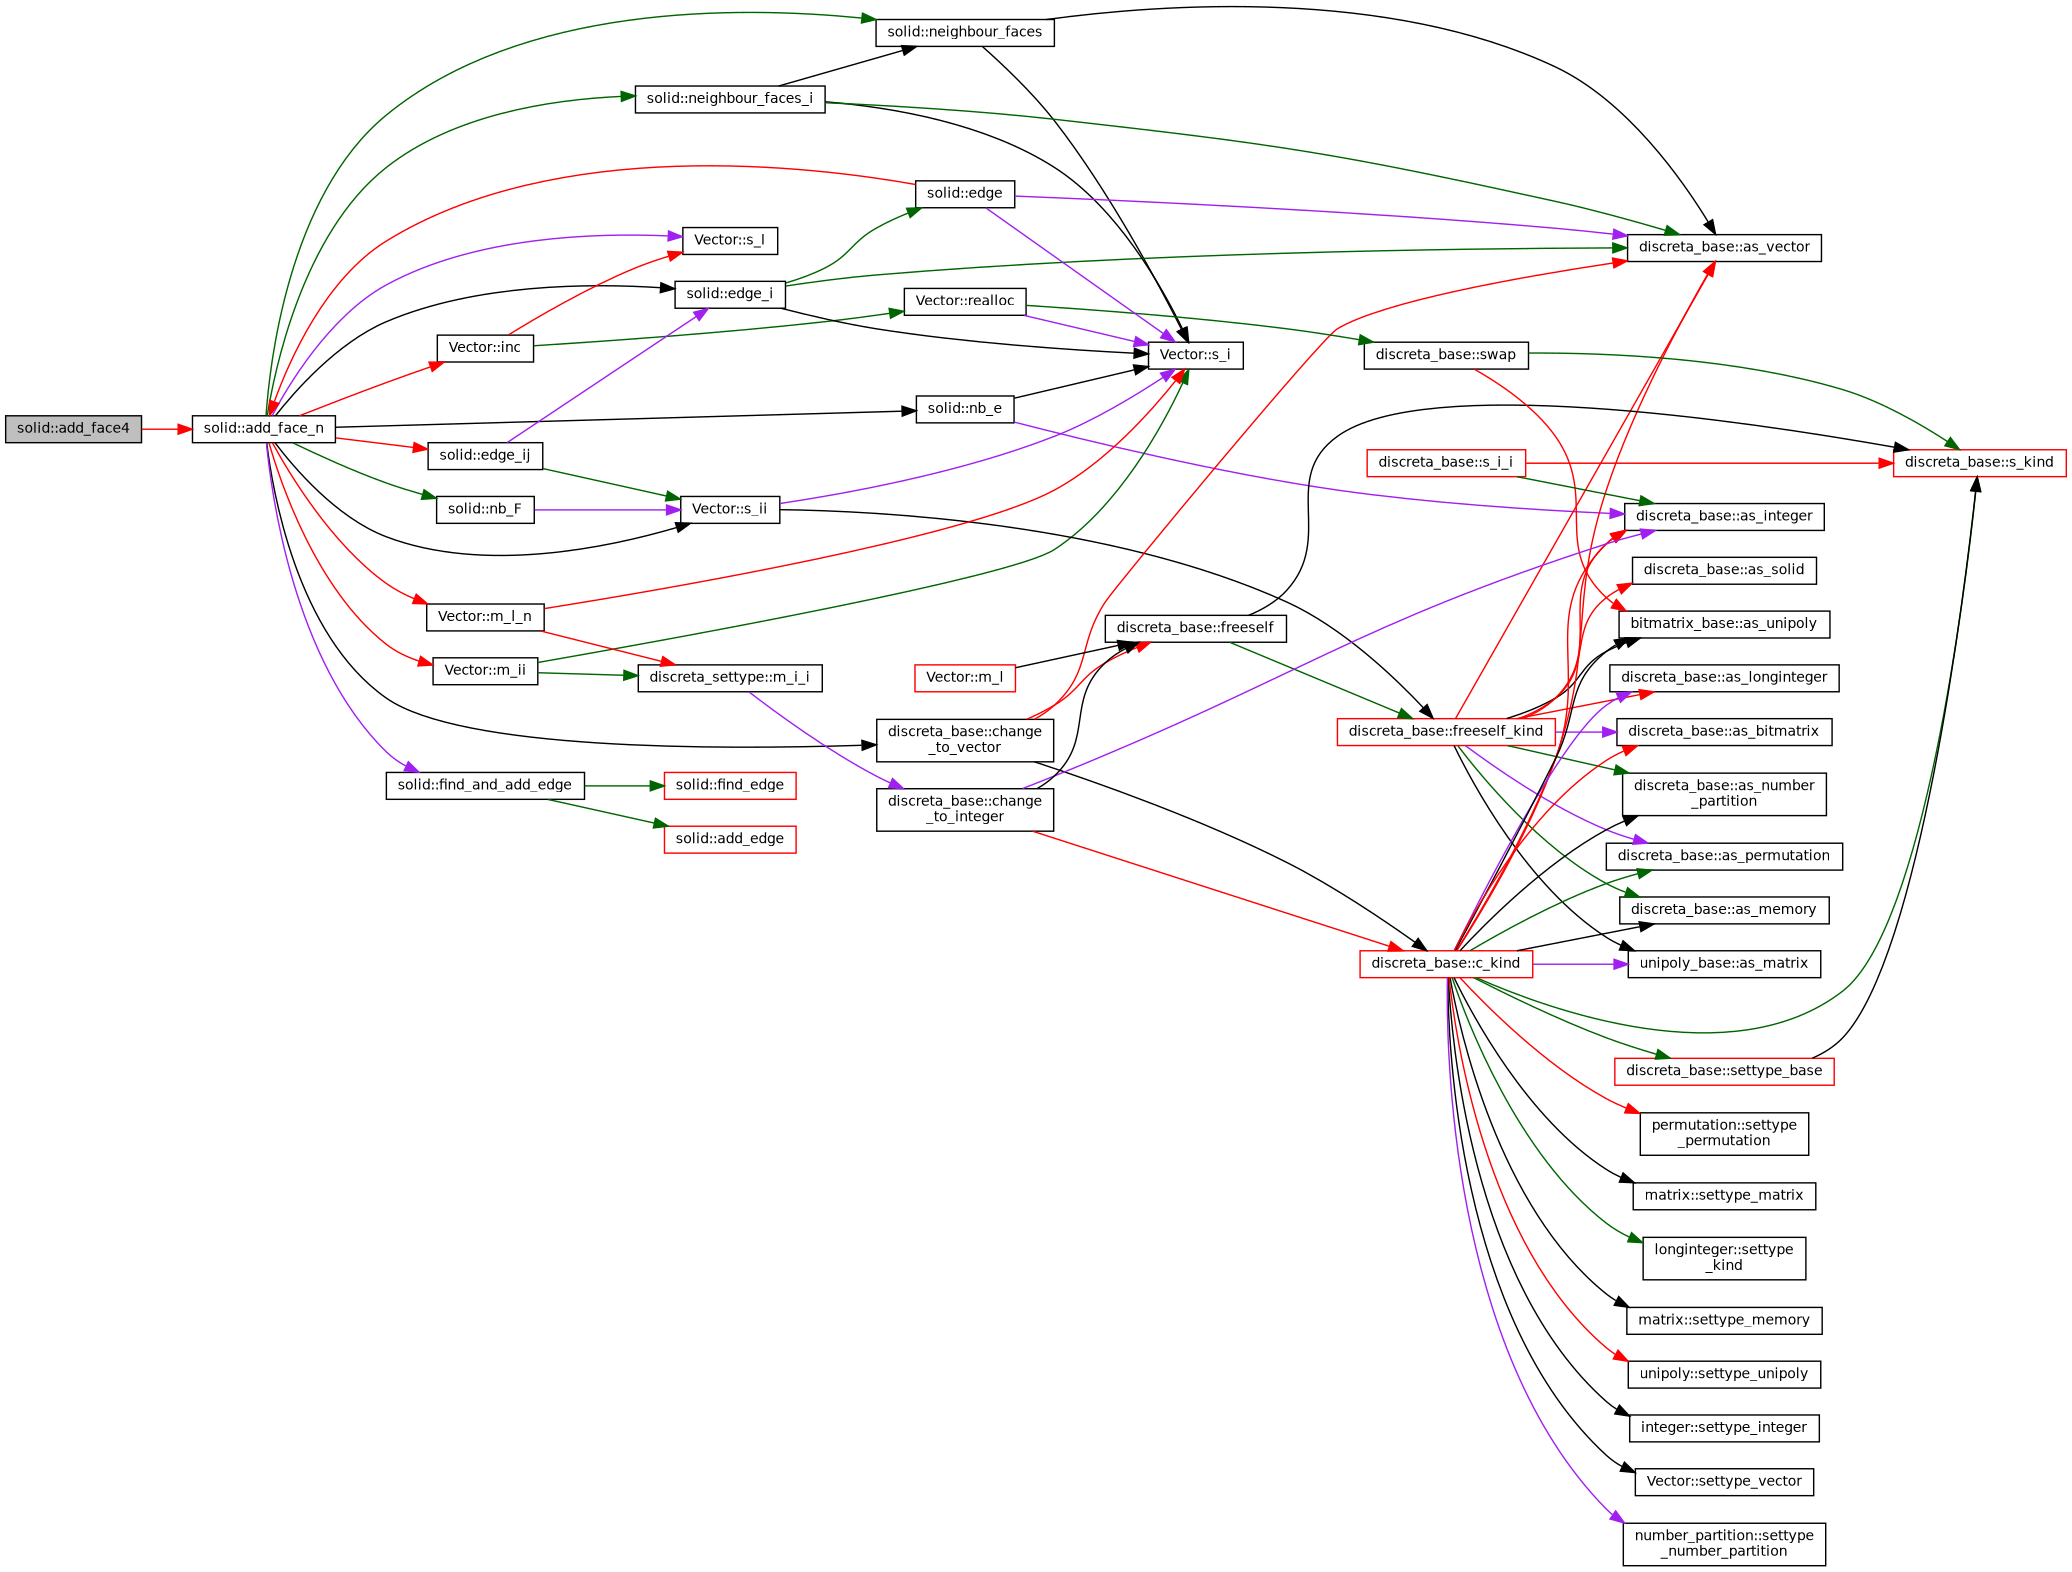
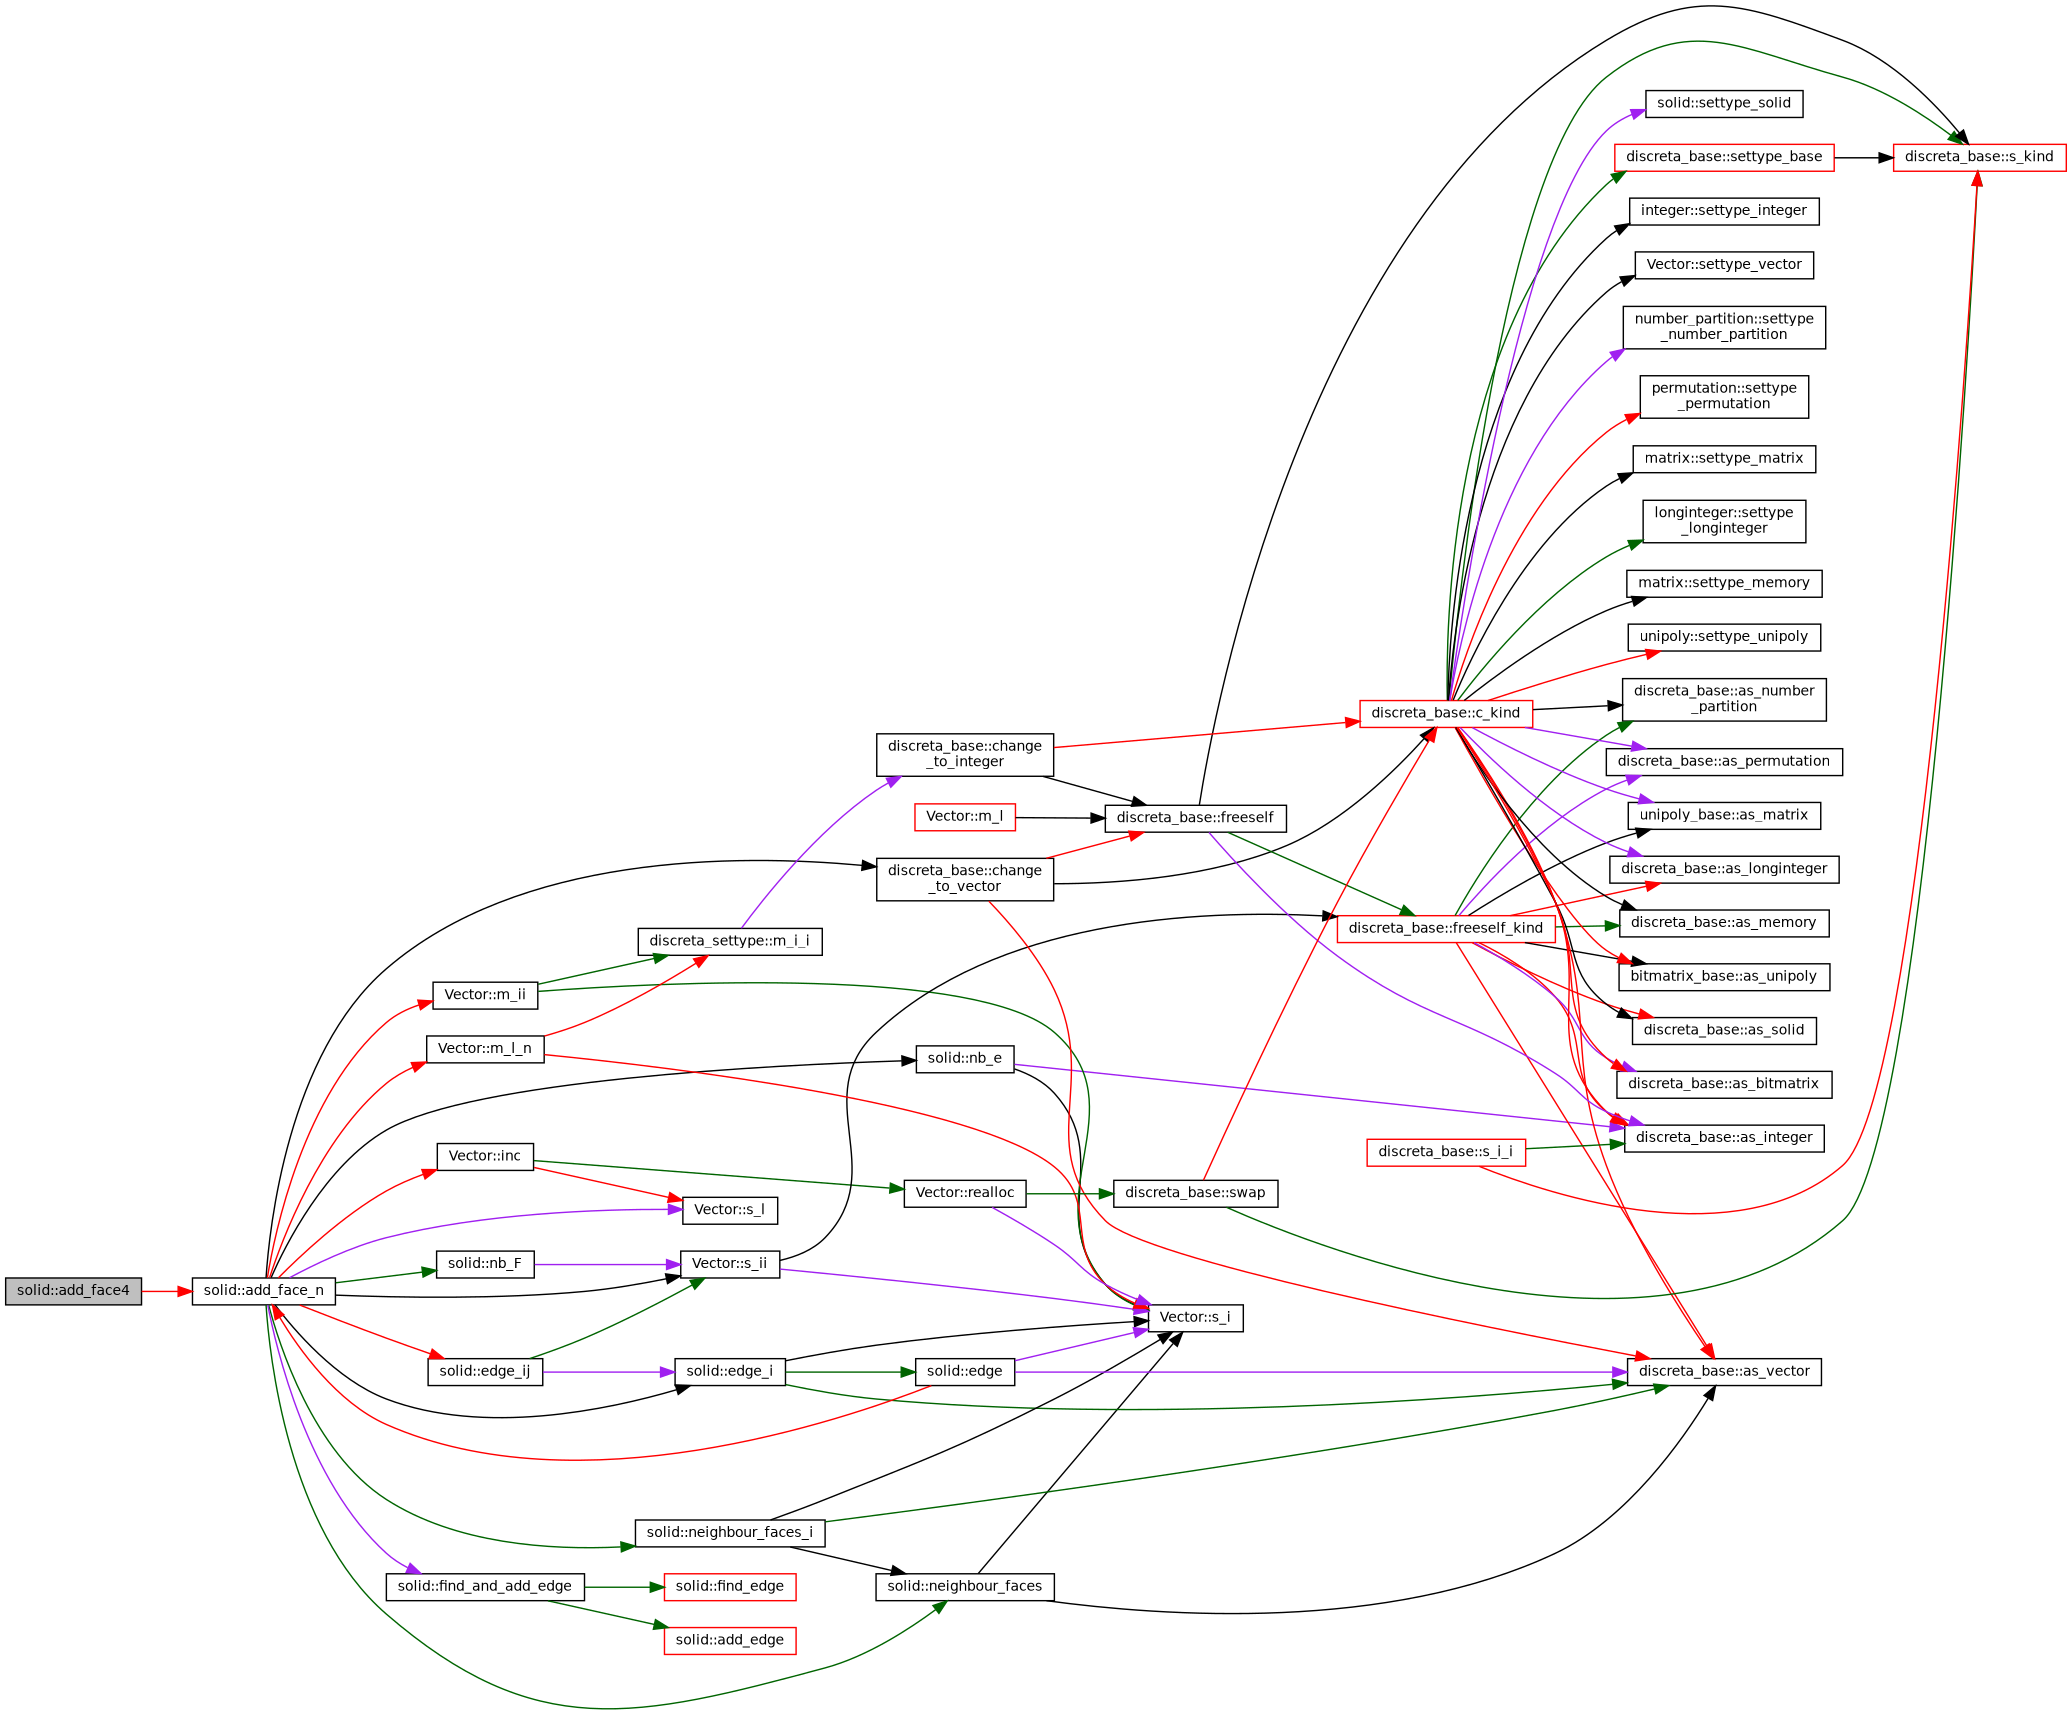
none -> (1725, 104)
(1573, 478) -> (1310, 957)
(1329, 653) -> (1405, 998)
(1537, 796) -> (1528, 851)
none -> (1539, 872)
(1552, 907) -> (1578, 737)
(1725, 1259) -> (1725, 521)
